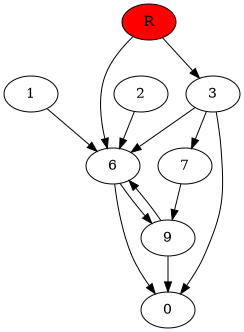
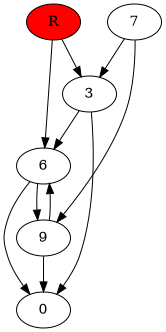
(31, 94) -> none
(141, 94) -> none
(201, 125) -> (115, 54)
